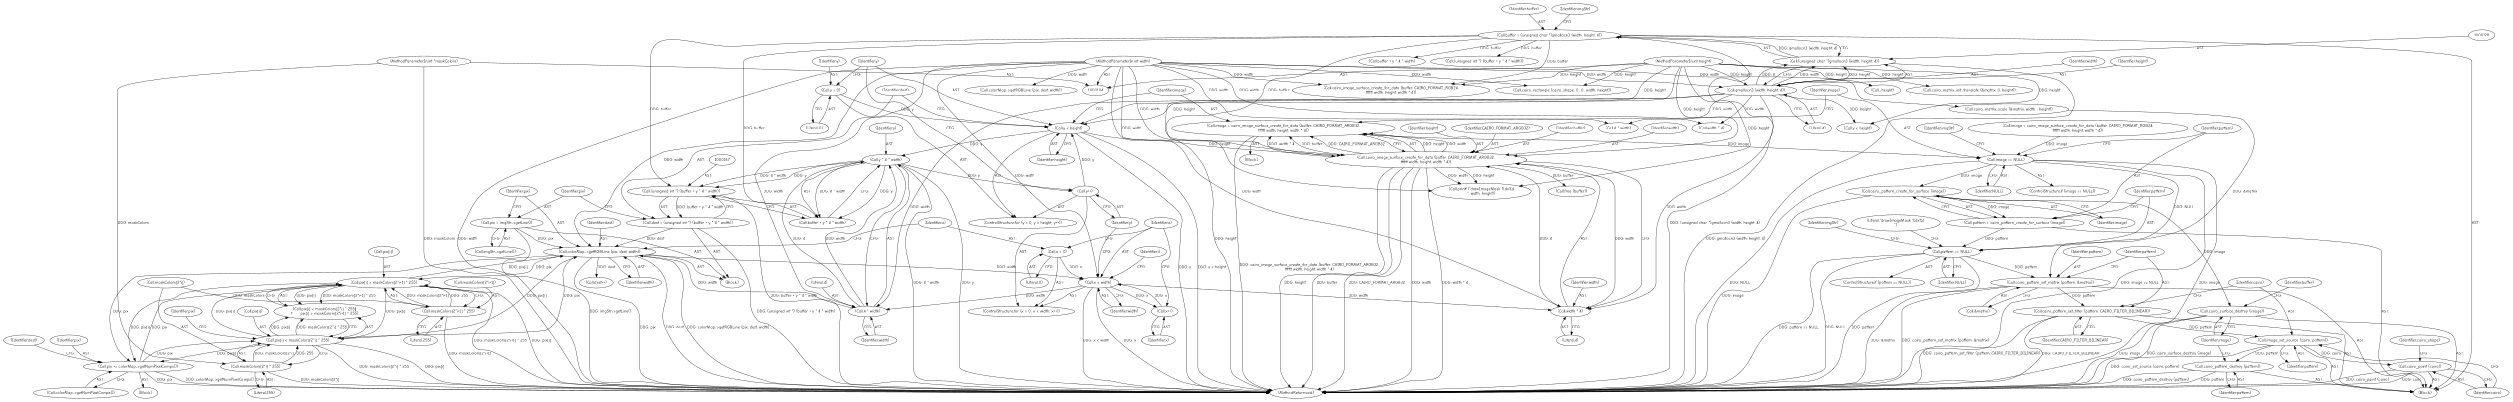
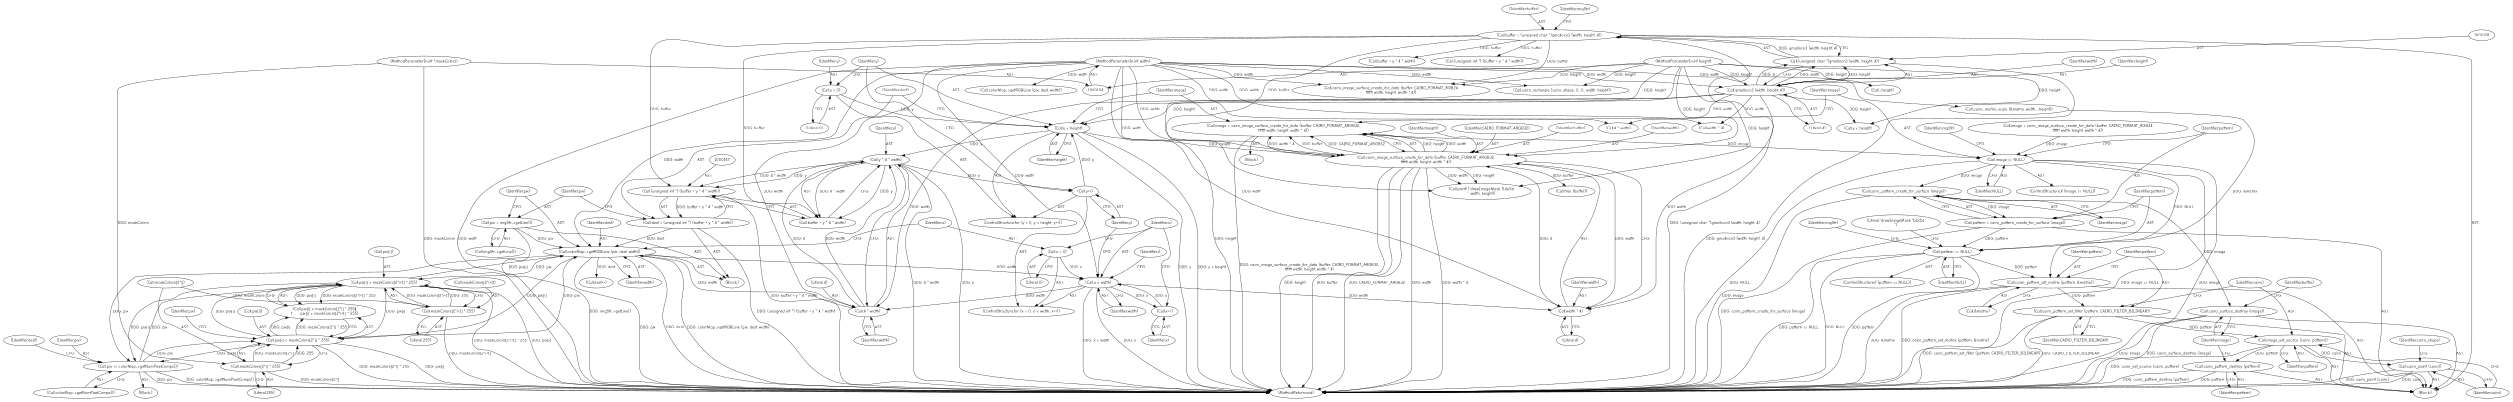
(1103, 73) -> (1089, 75)
(1969, 90) -> none
none -> (1716, 379)
